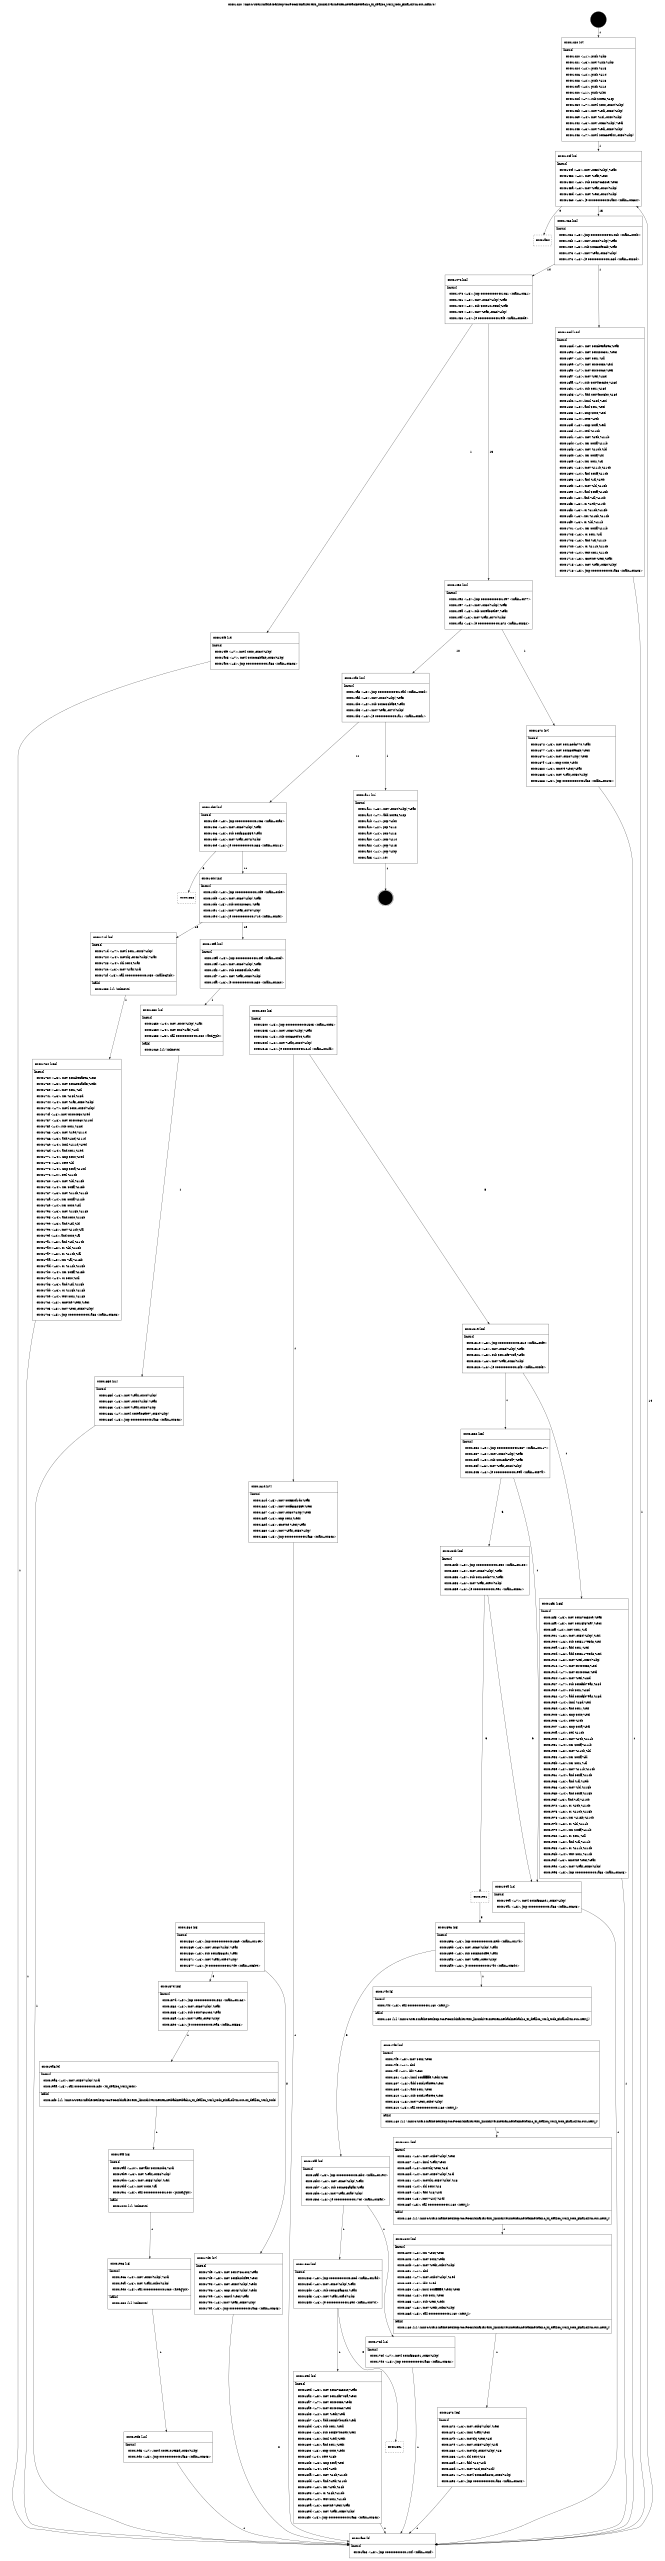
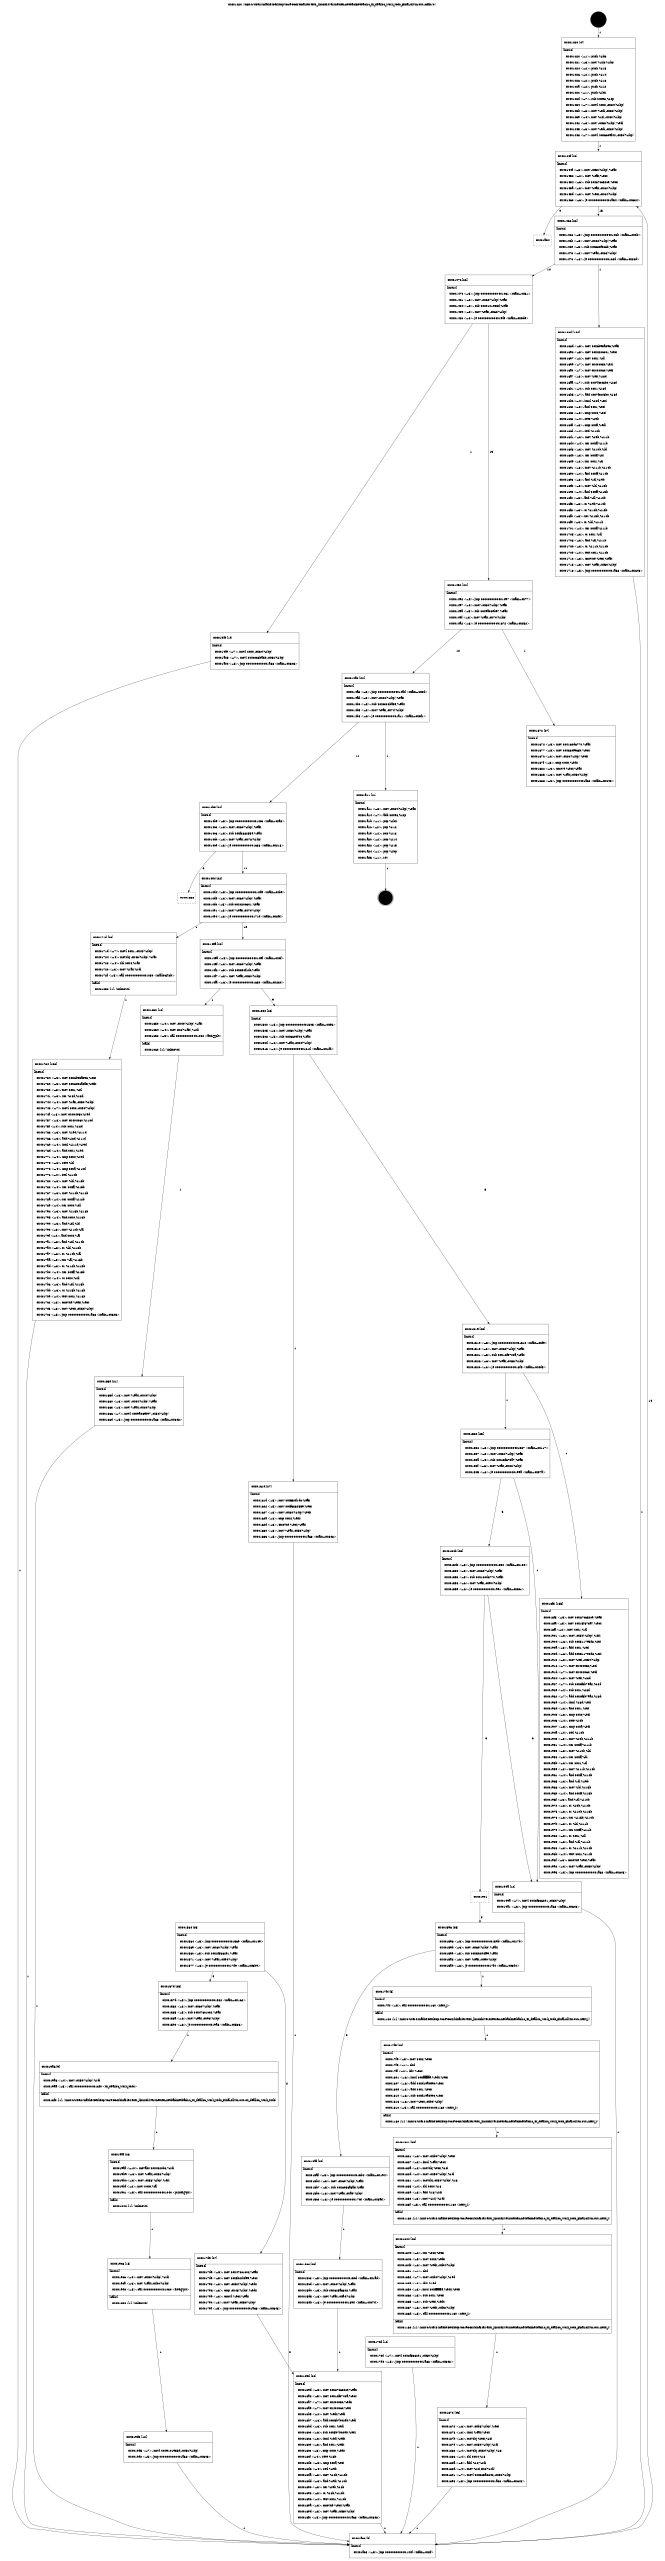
(196, 927) -> (196, 927)
none -> (268, 996)
(633, 1748) -> none
none -> (485, 2032)
(388, 2269) -> none
(624, 2294) -> none
(394, 2447) -> none
(241, 2461) -> (275, 2344)
